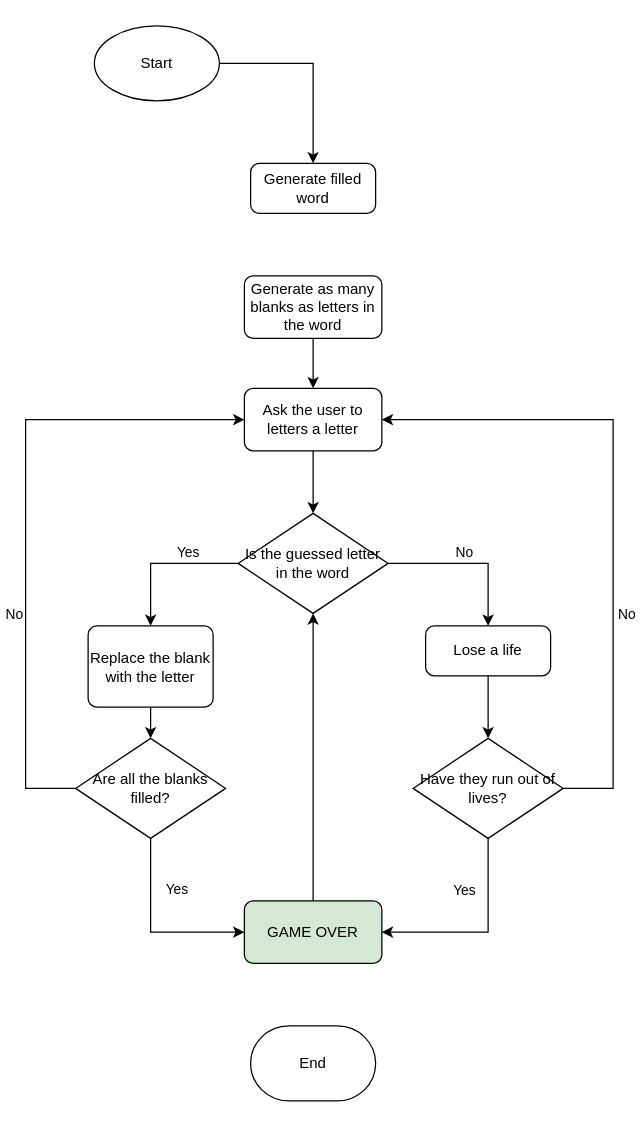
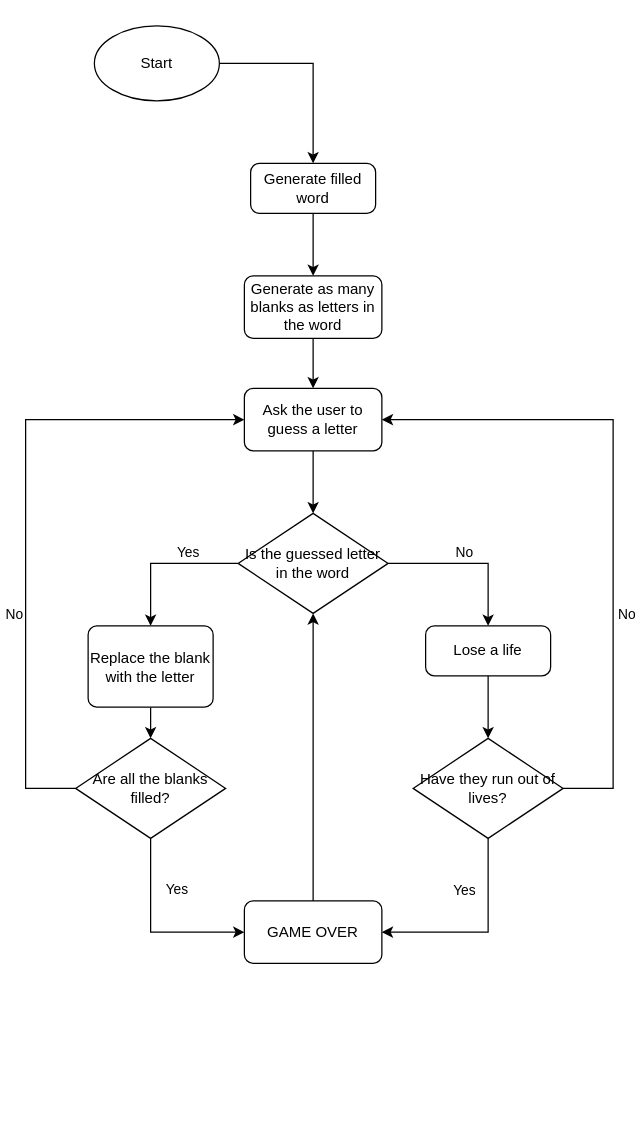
none -> (313, 240)
(313, 419) -> (313, 419)
(313, 932) -> (313, 932)
(313, 1063) -> none
